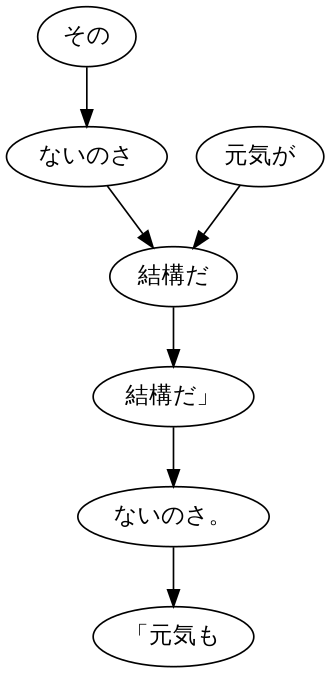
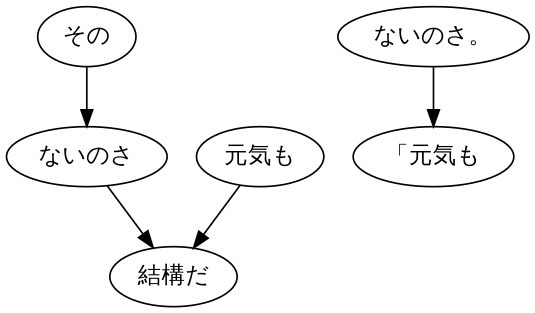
(260, 157) -> (260, 157)
(174, 397) -> none
